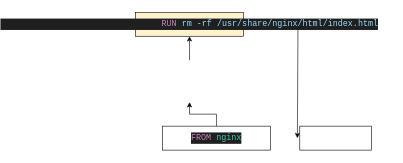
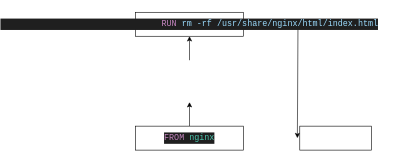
(189, 24) -> (189, 24)
(216, 138) -> (189, 138)
